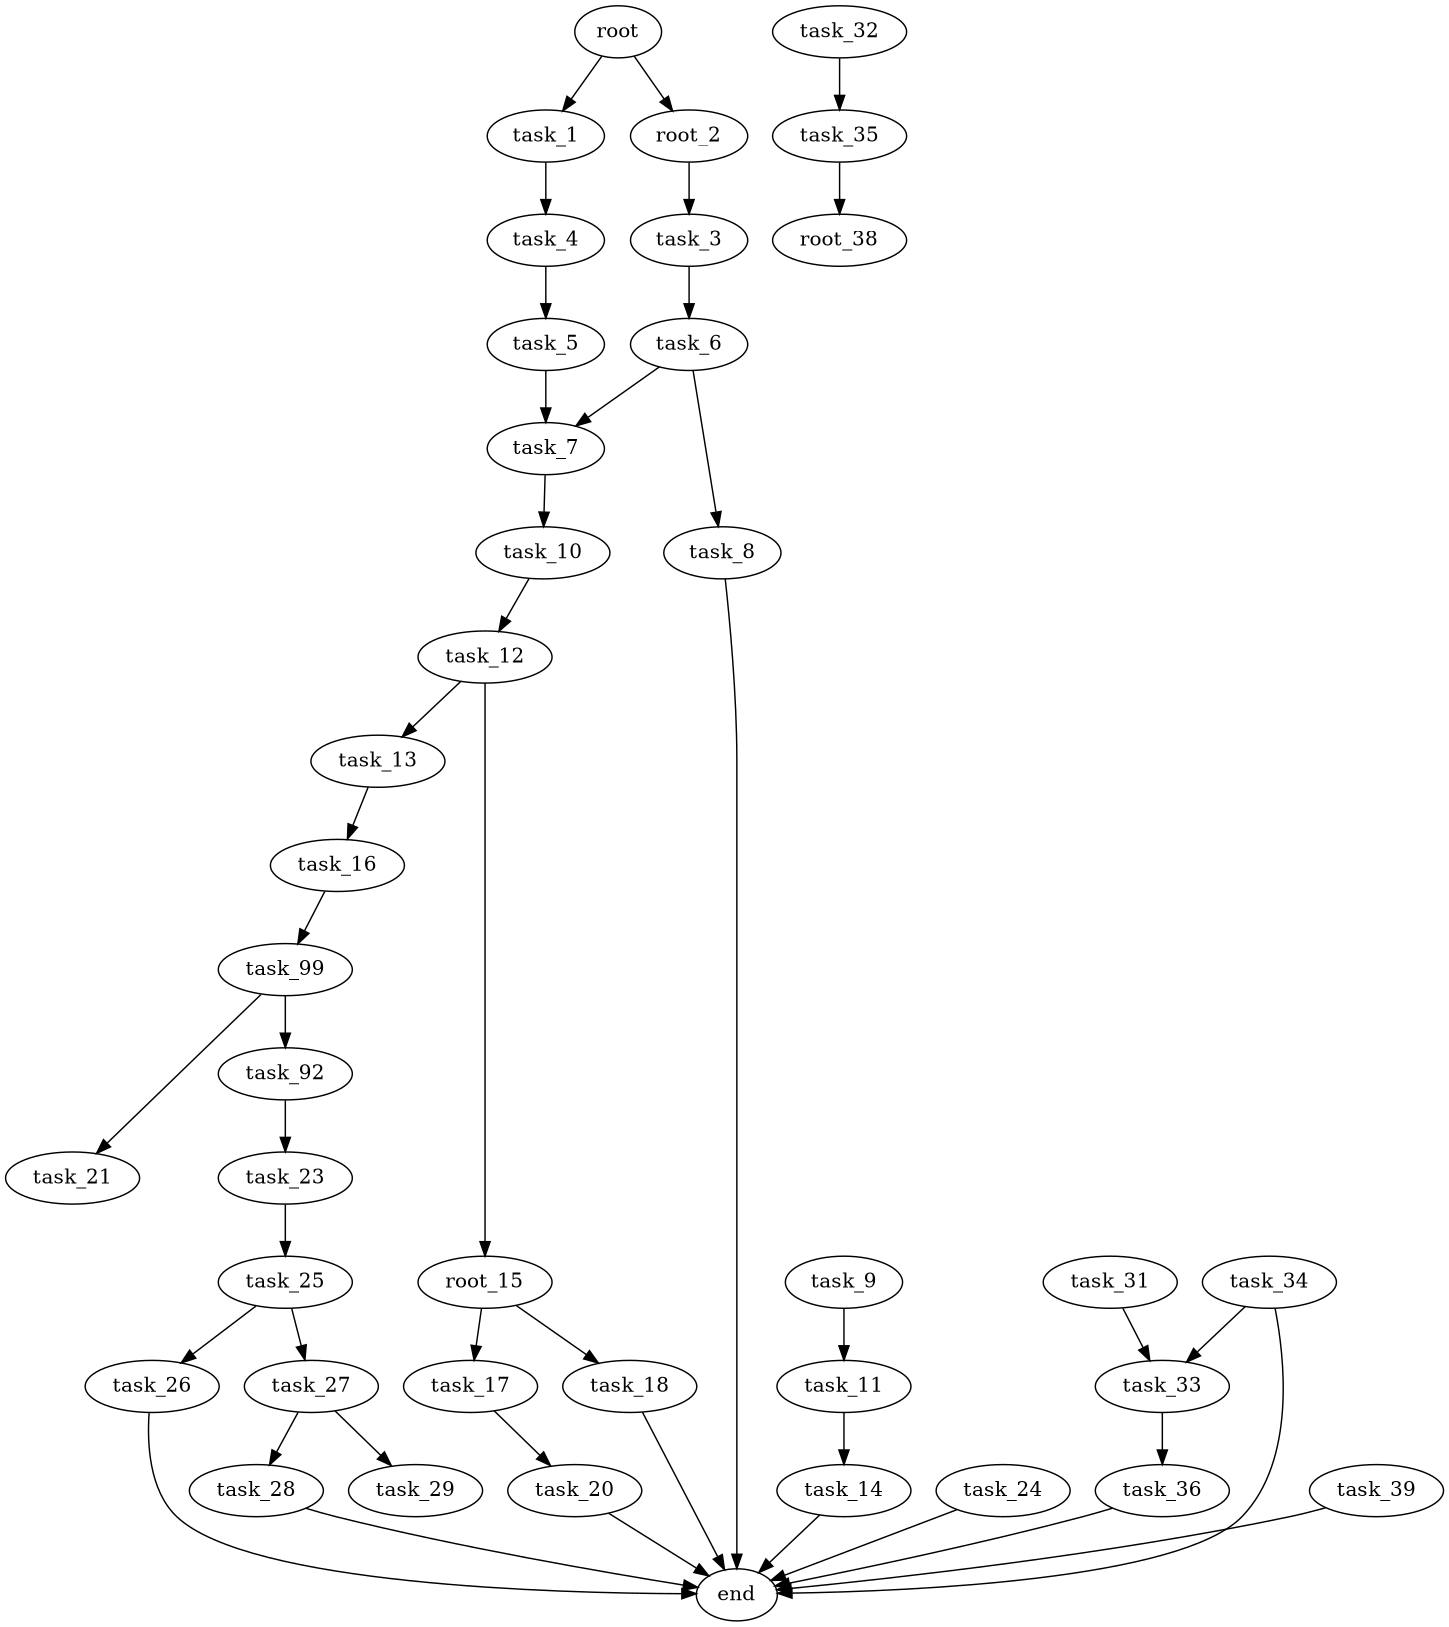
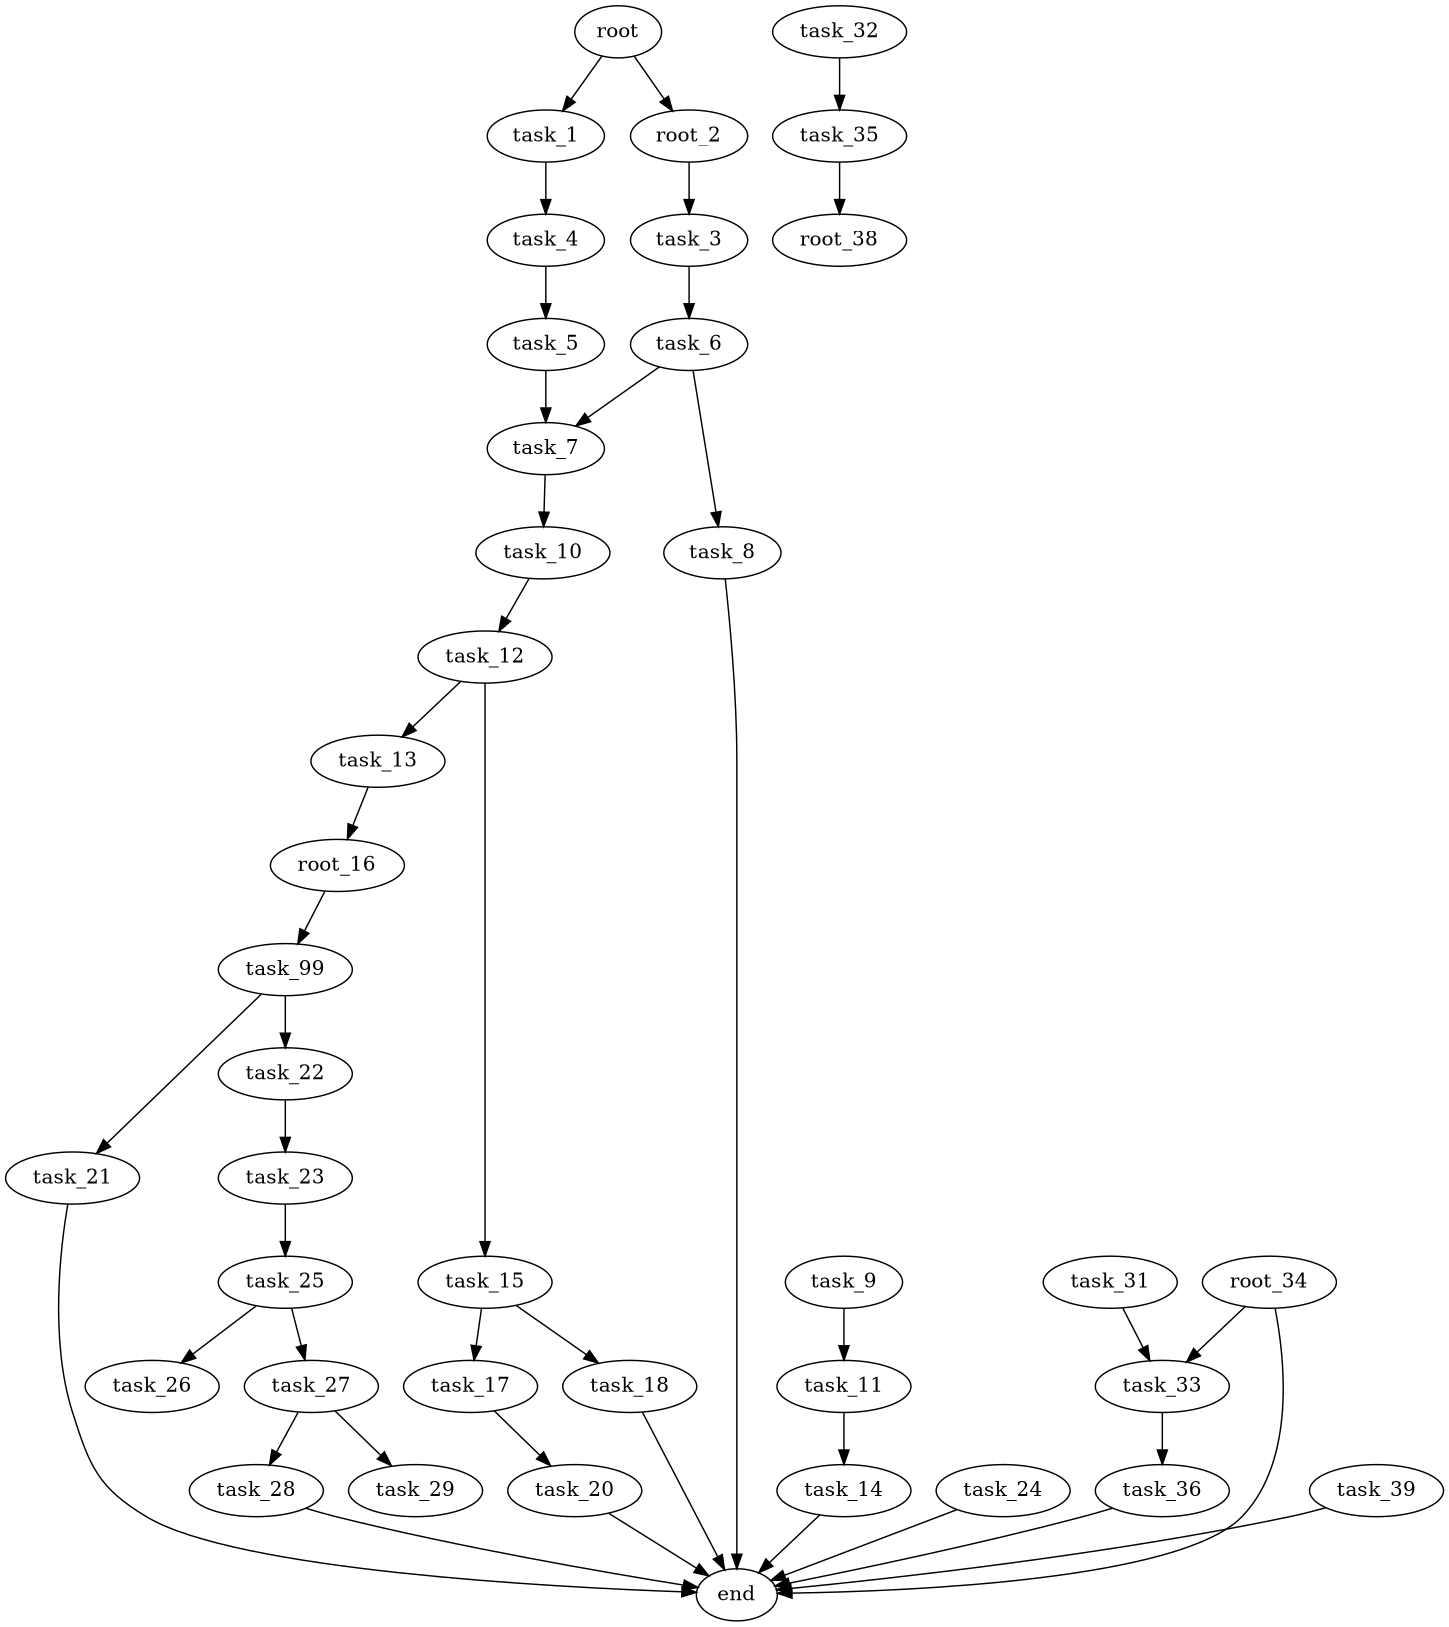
(337, 865) -> (337, 865)
(285, 1074) -> (285, 1074)
(485, 1282) -> (485, 1282)
(1269, 1282) -> (1269, 1282)
(369, 1575) -> (241, 1548)
